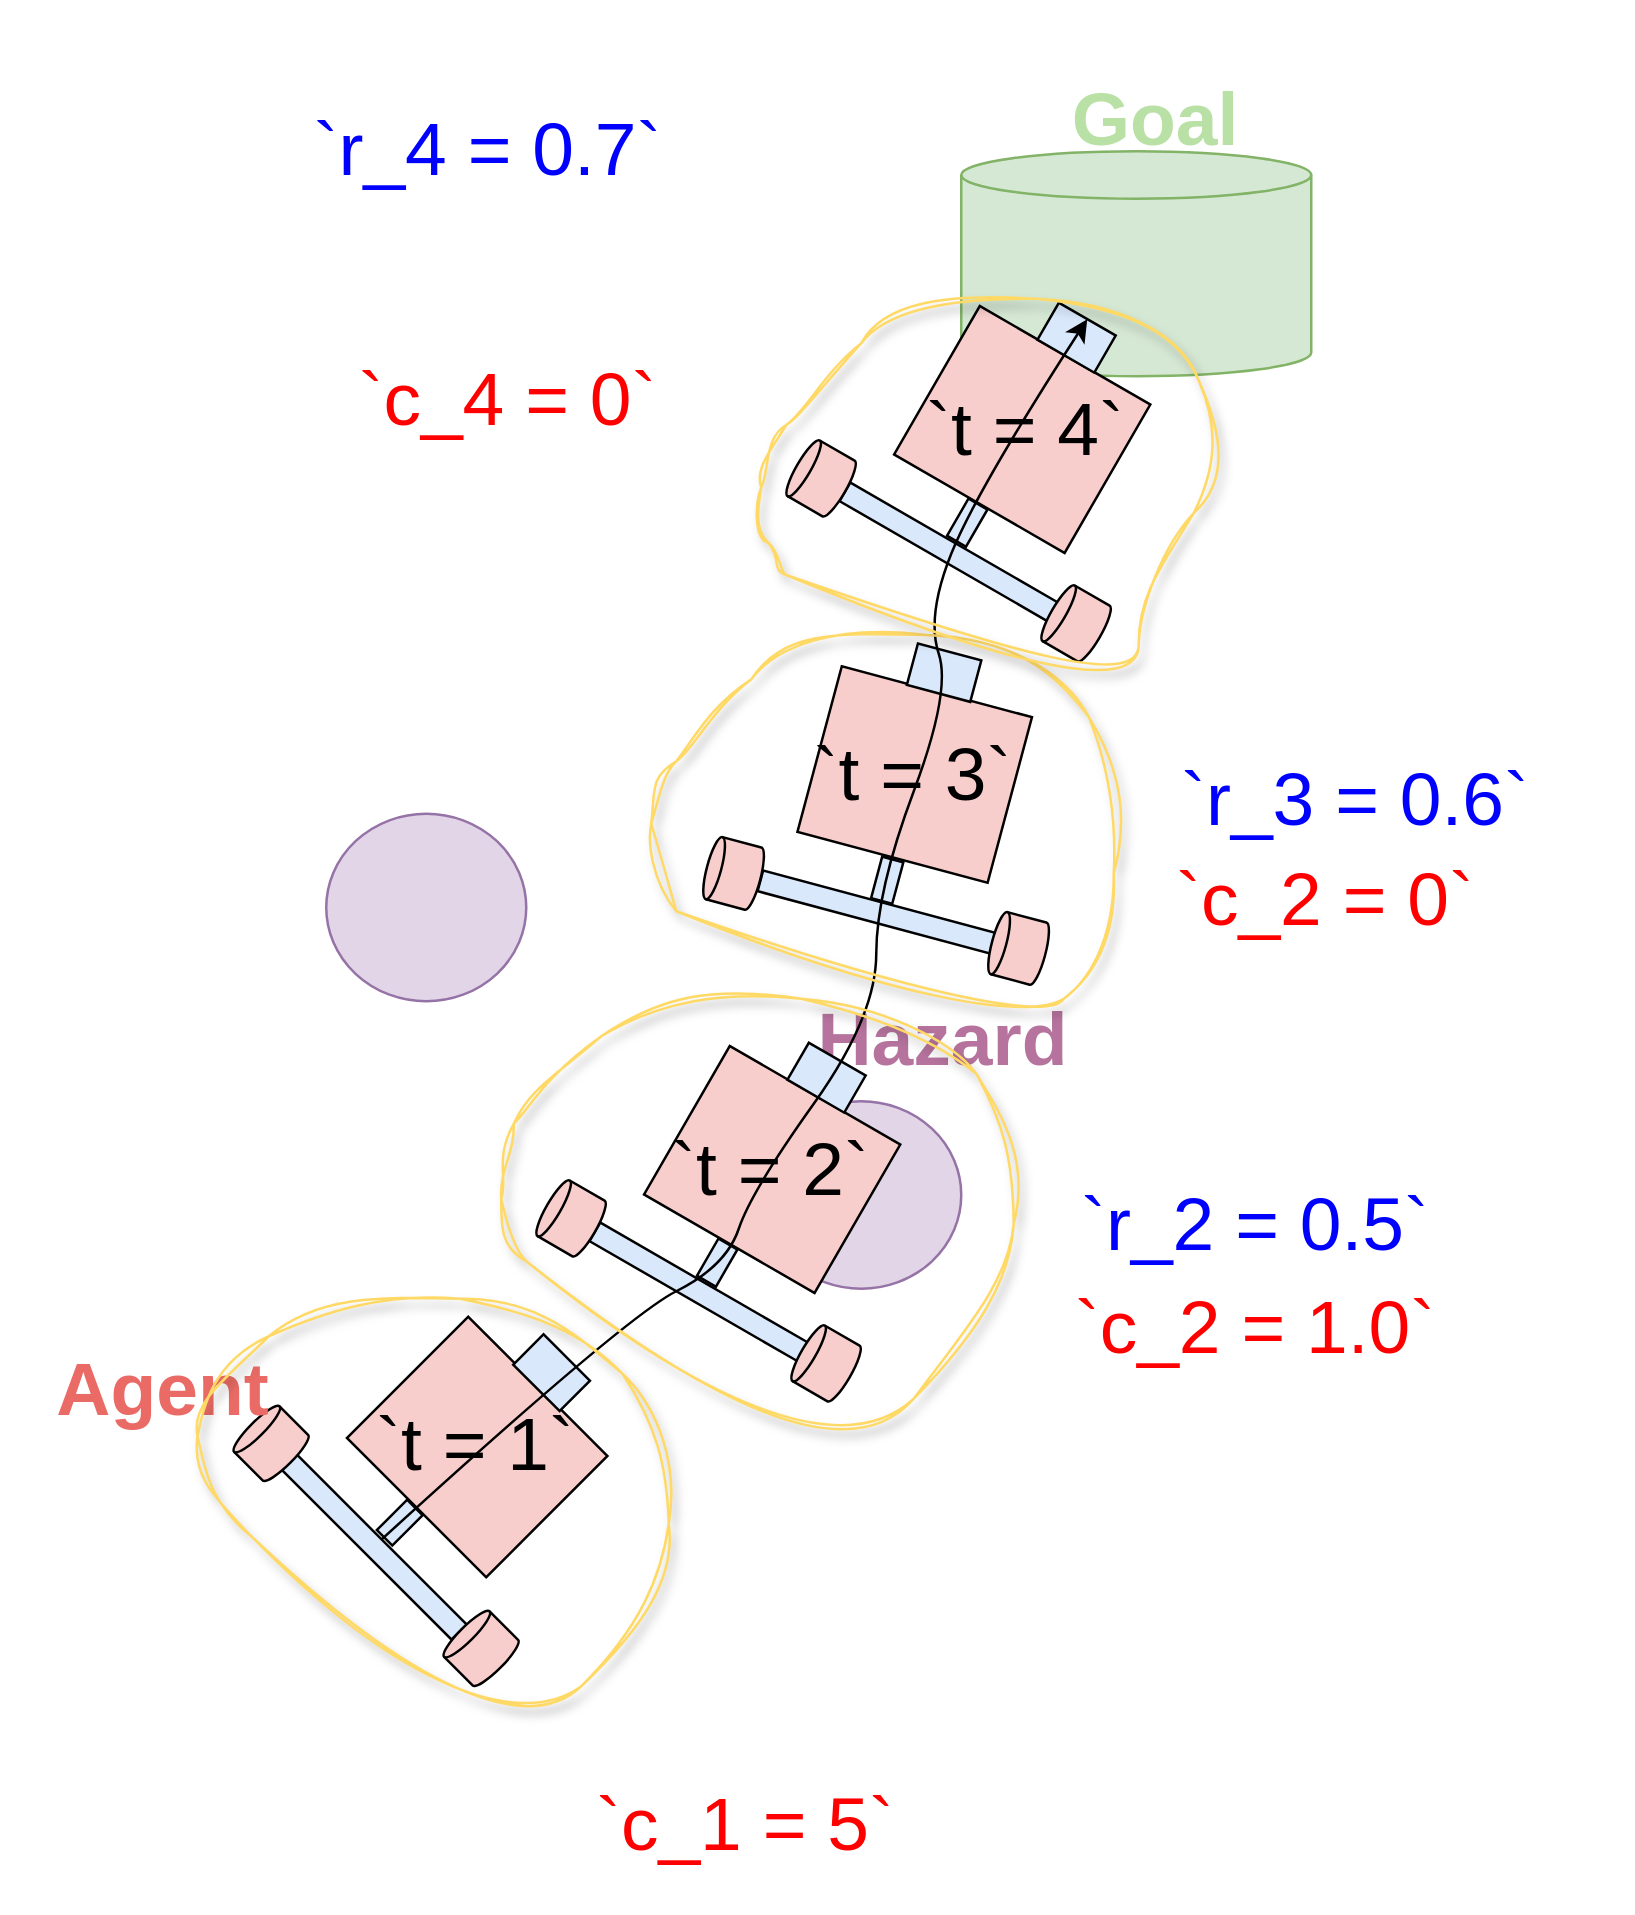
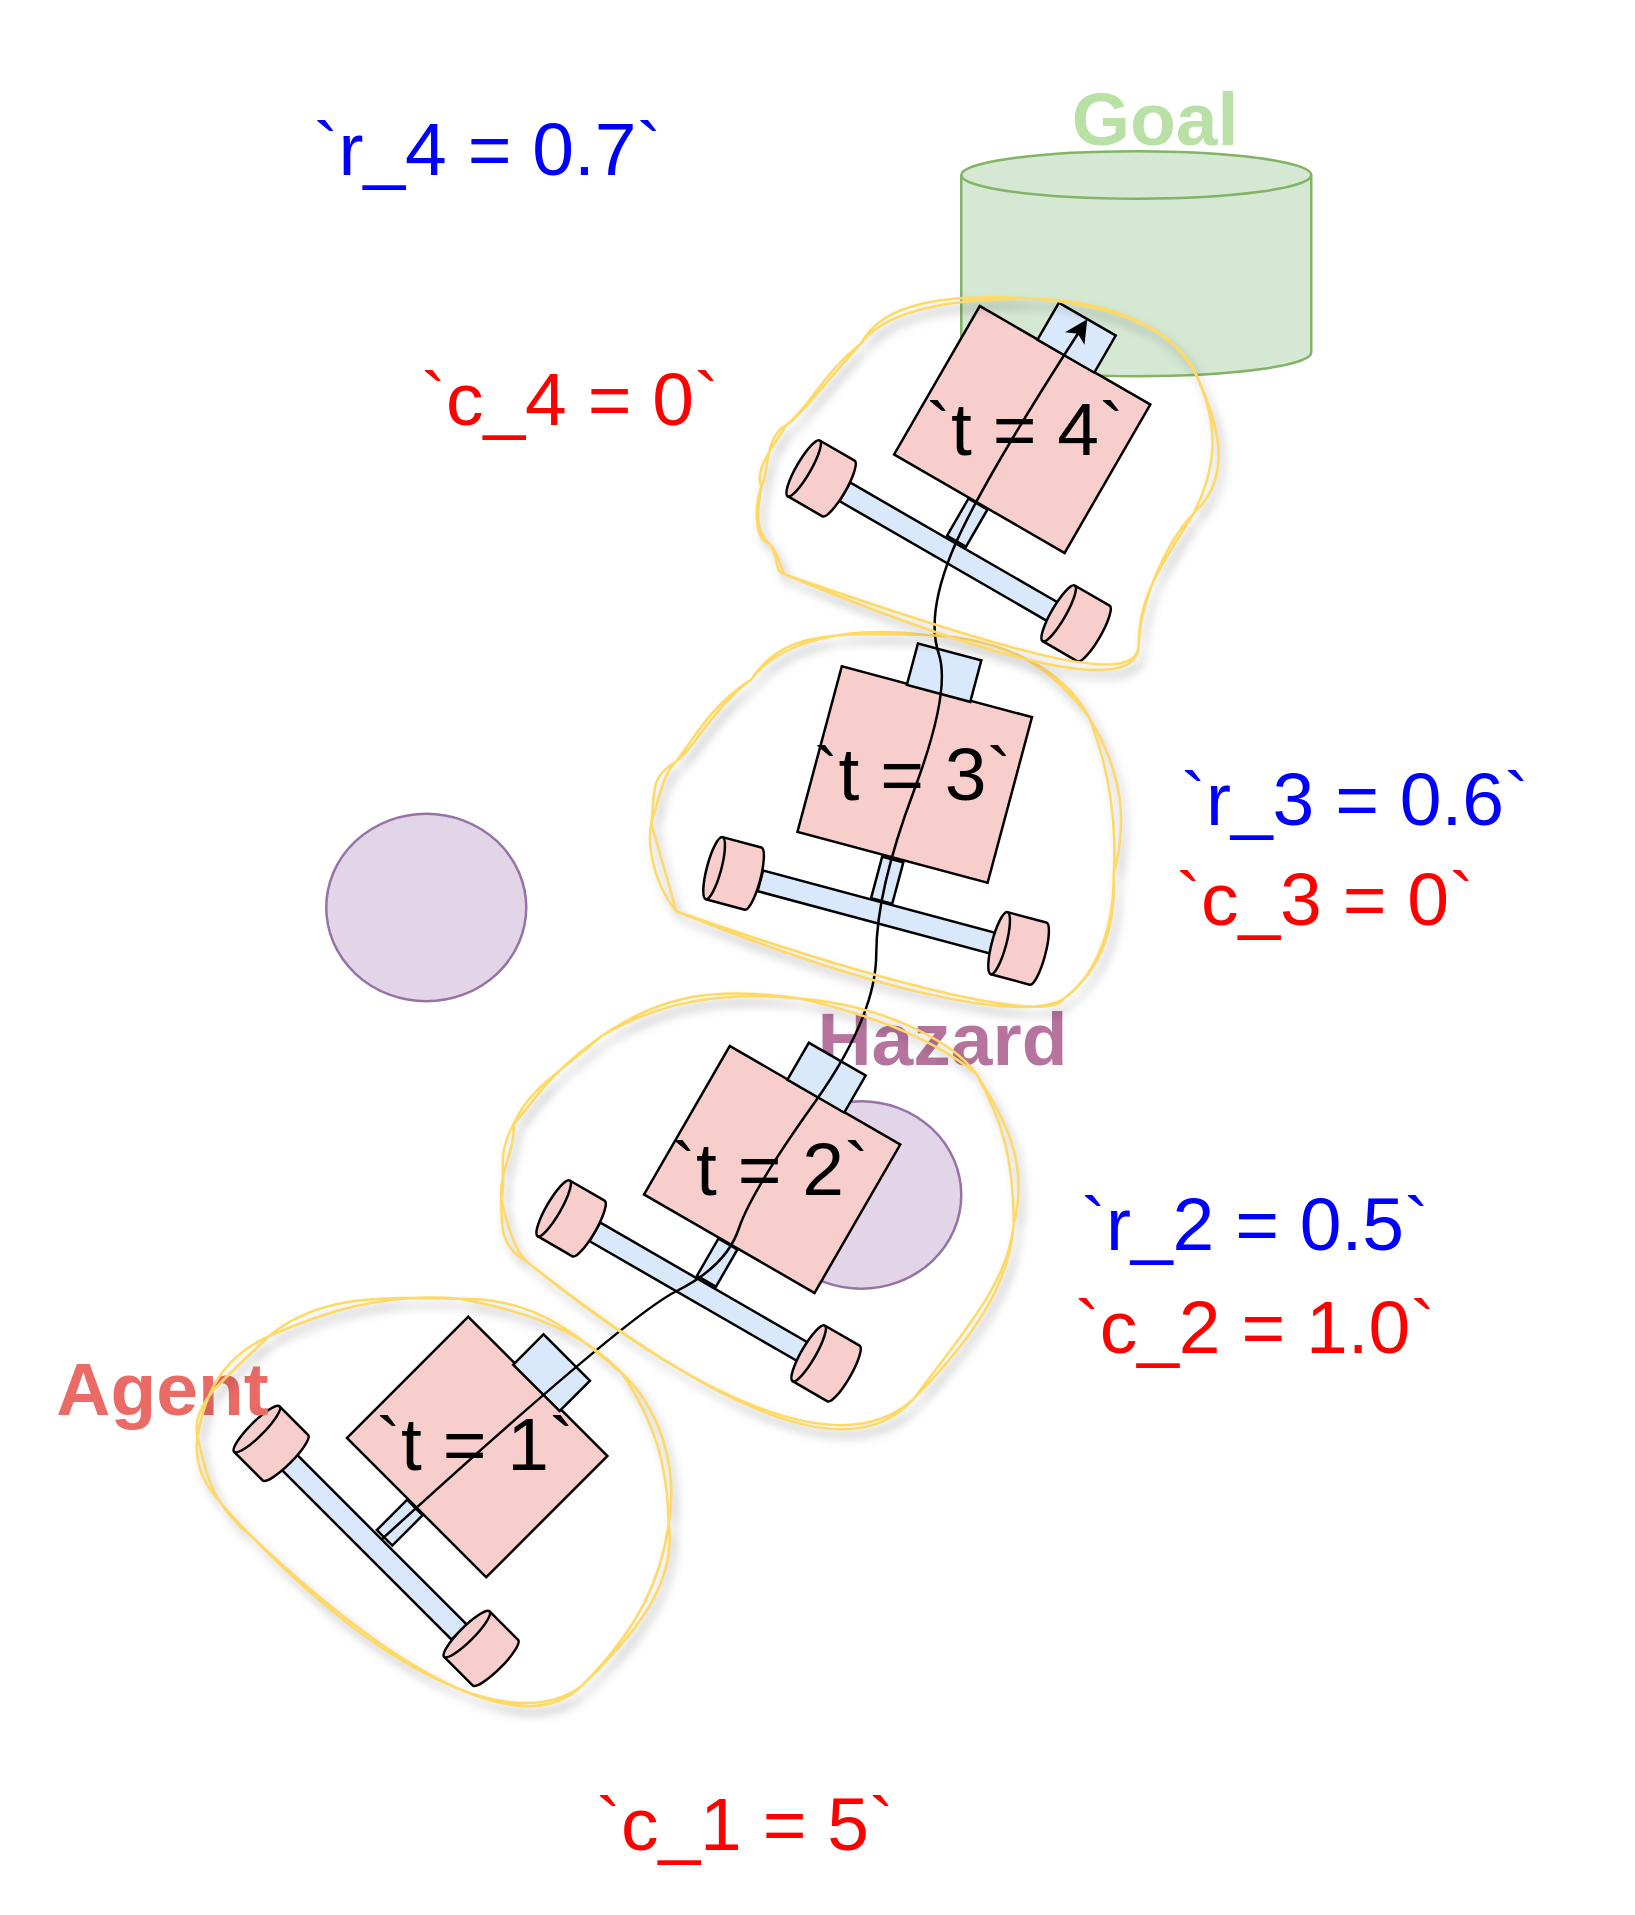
(509, 399) -> (571, 399)
(1326, 899) -> (1326, 899)
